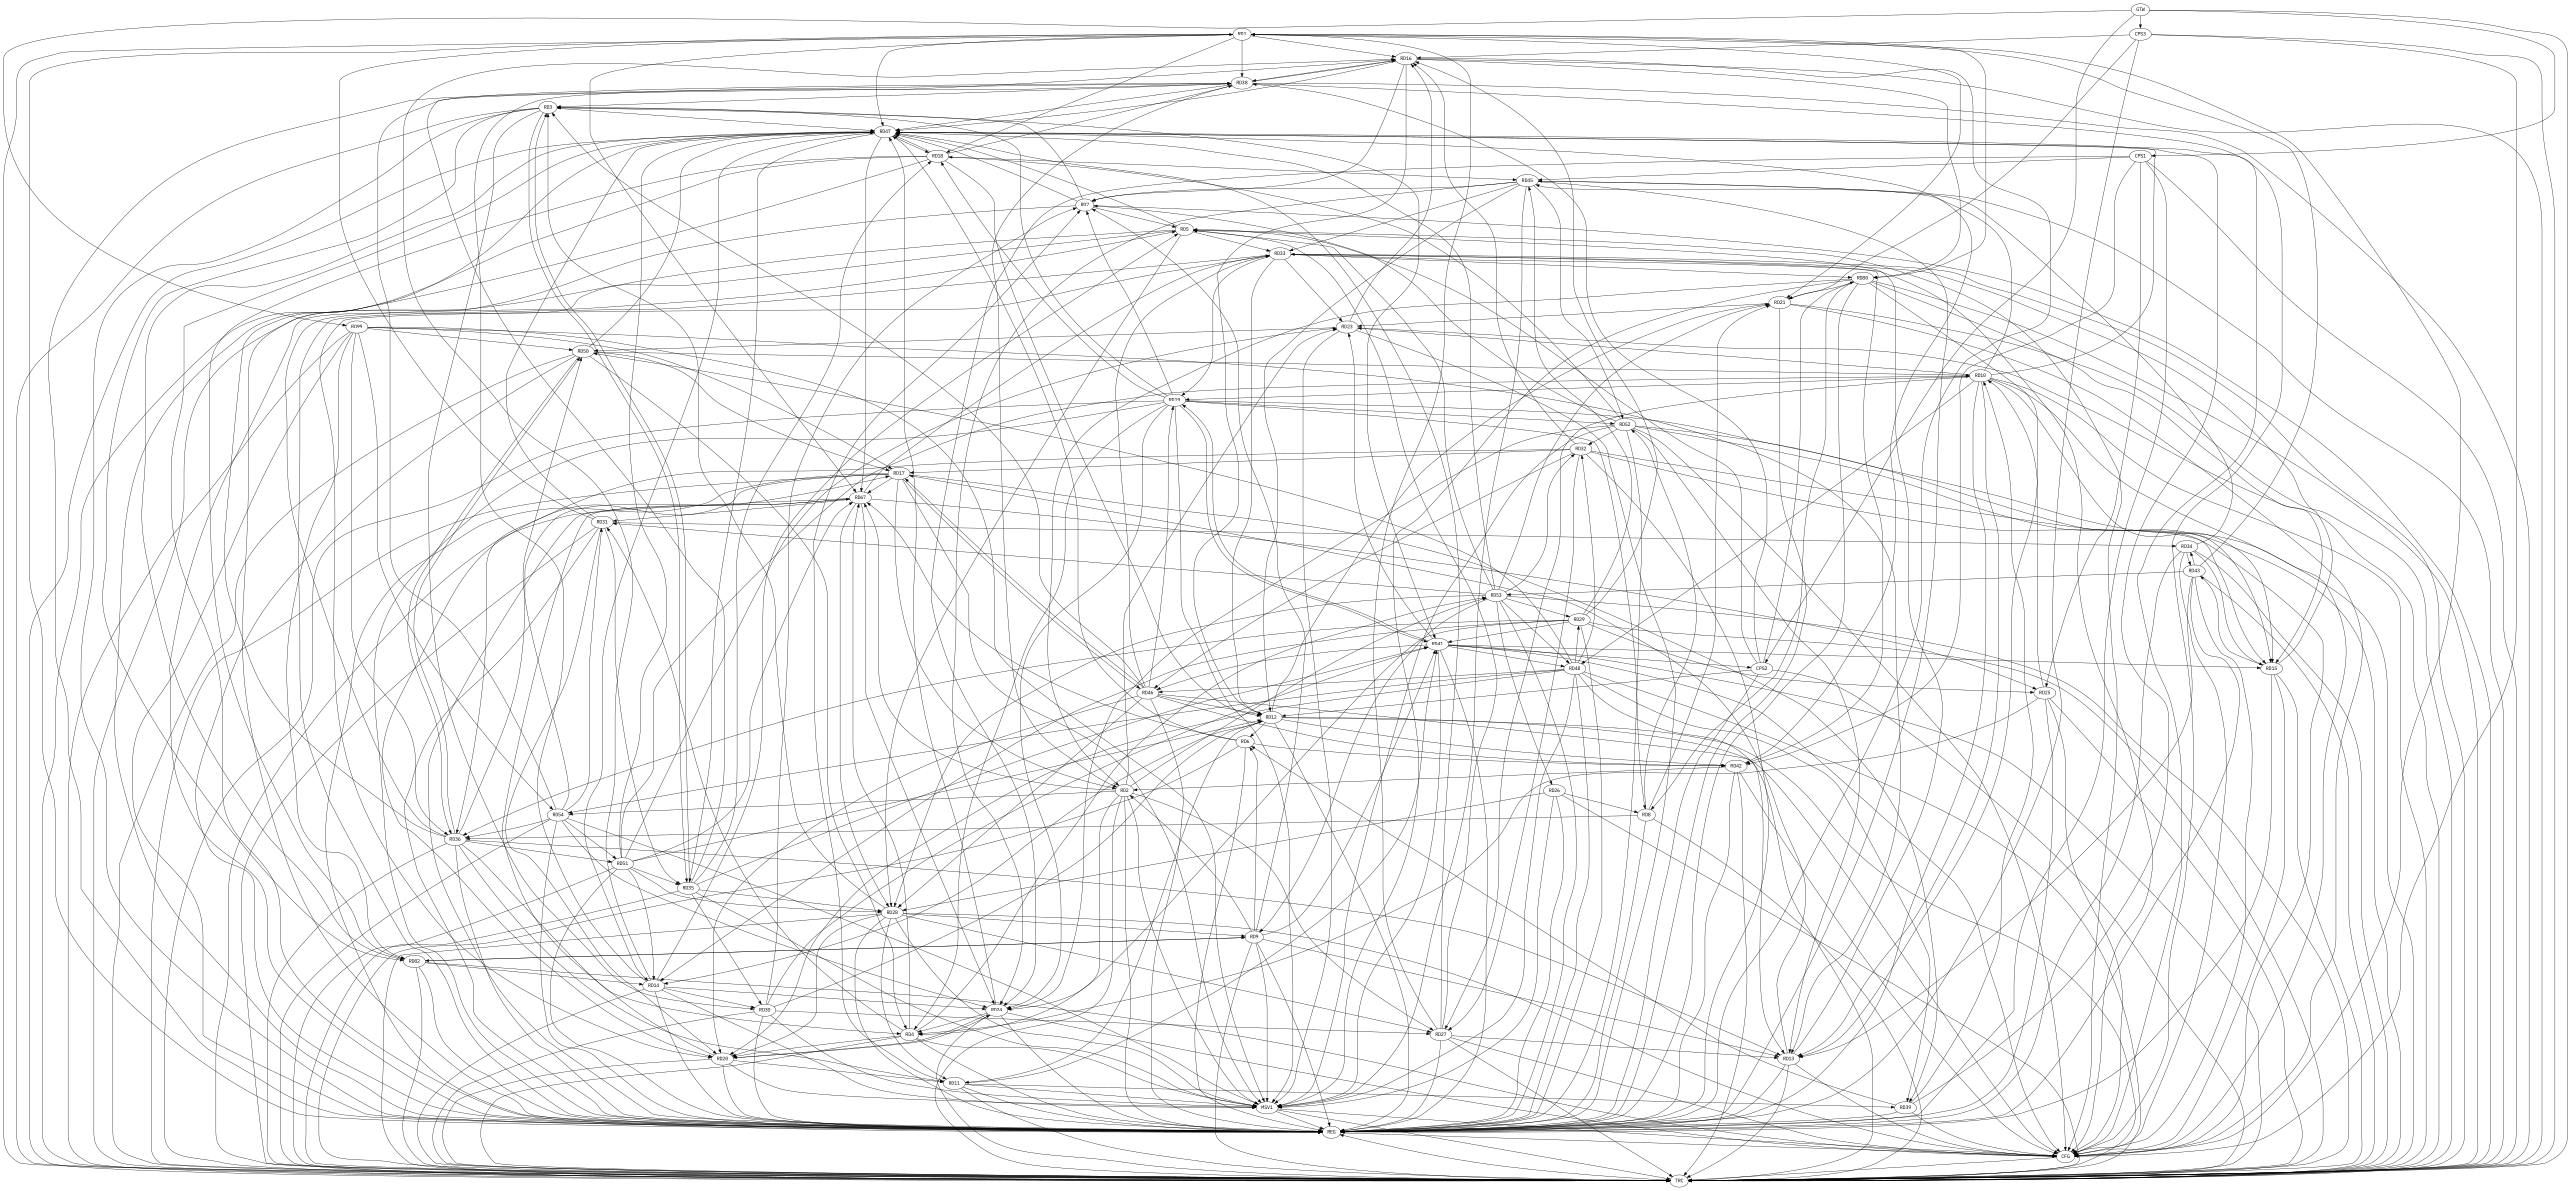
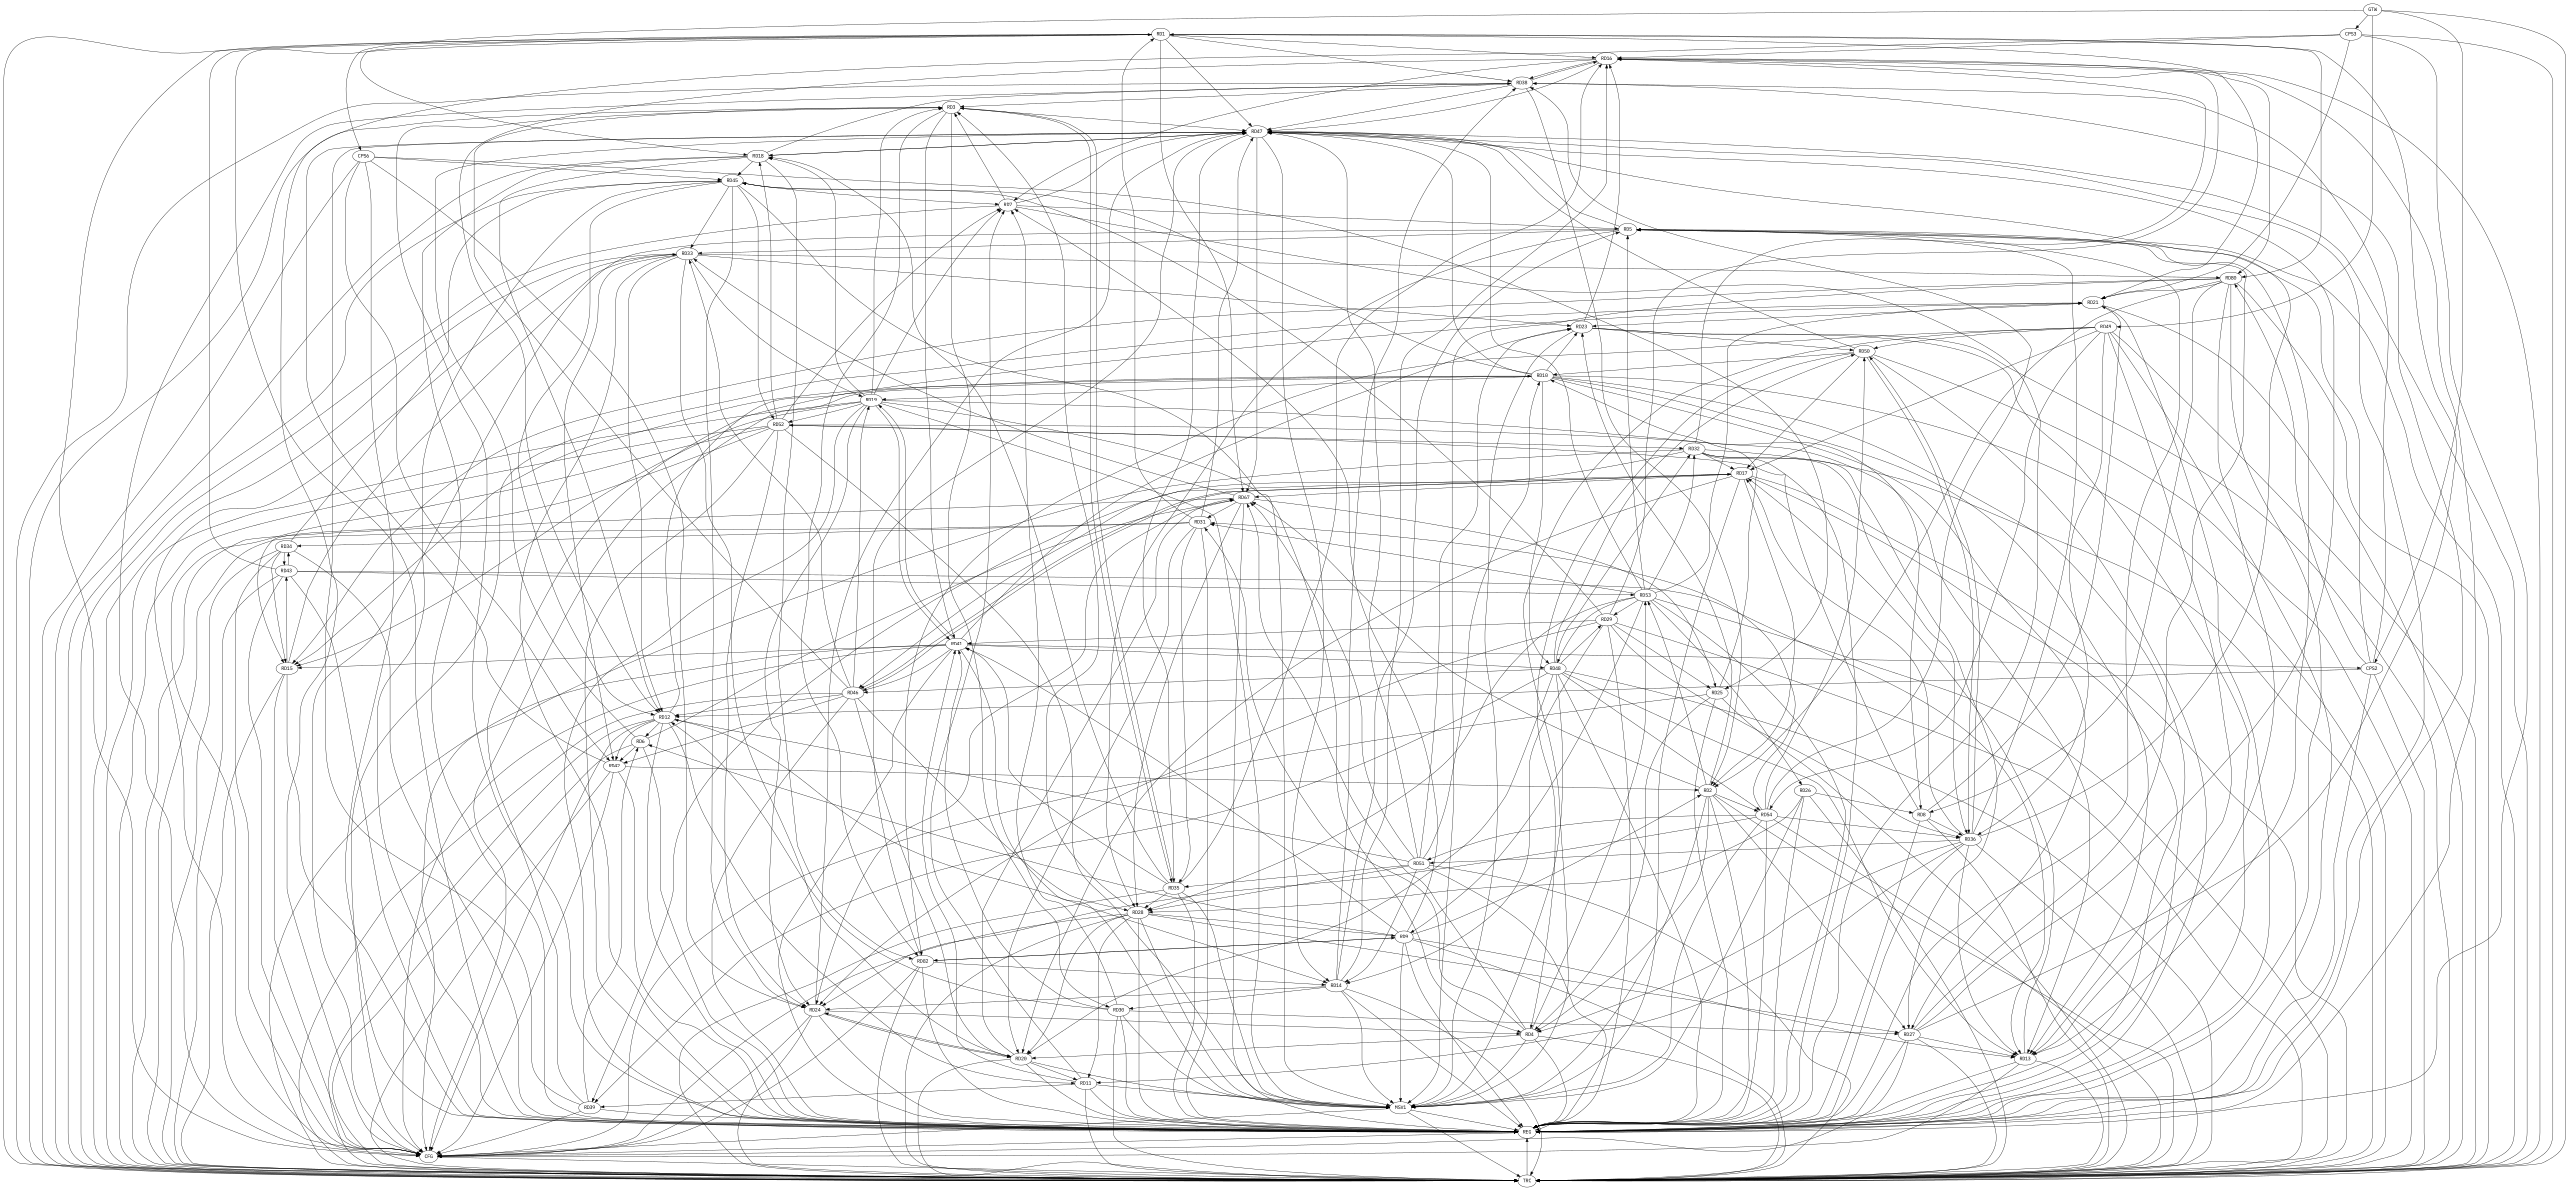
(2170, 149) -> none
(2140, 156) -> (364, 156)
(357, 327) -> (2106, 327)
(726, 948) -> (1193, 1116)
